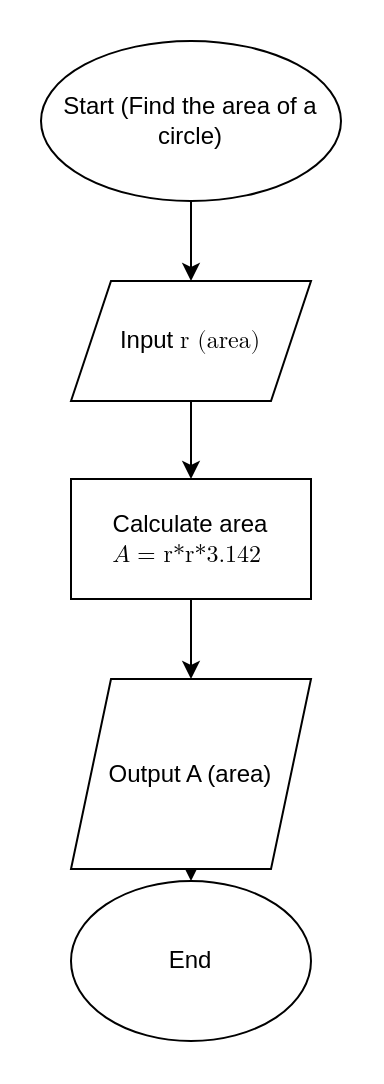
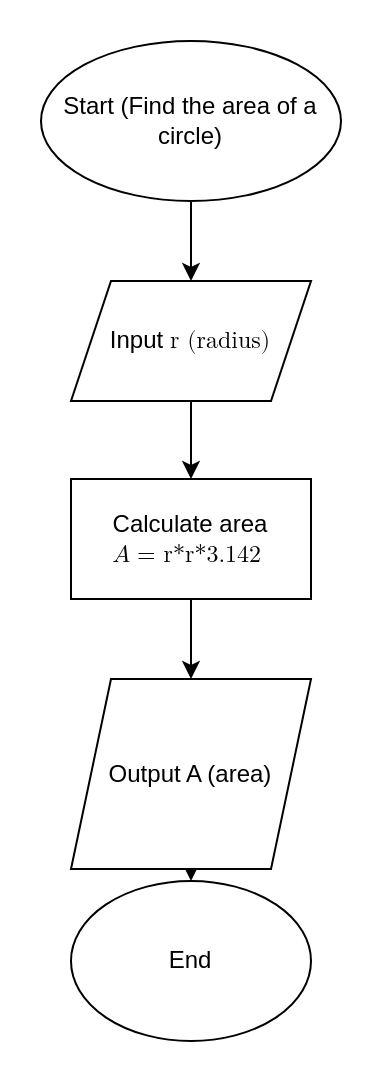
(191, 341) -> (191, 341)
